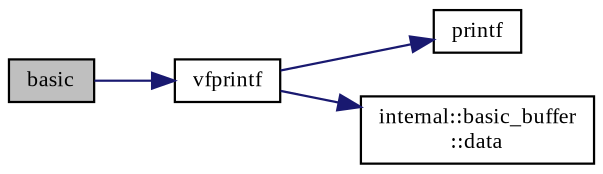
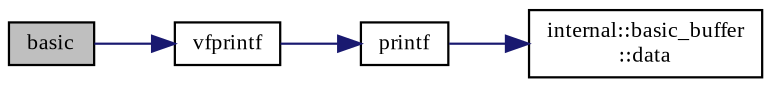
(309, 97) -> (478, 44)
